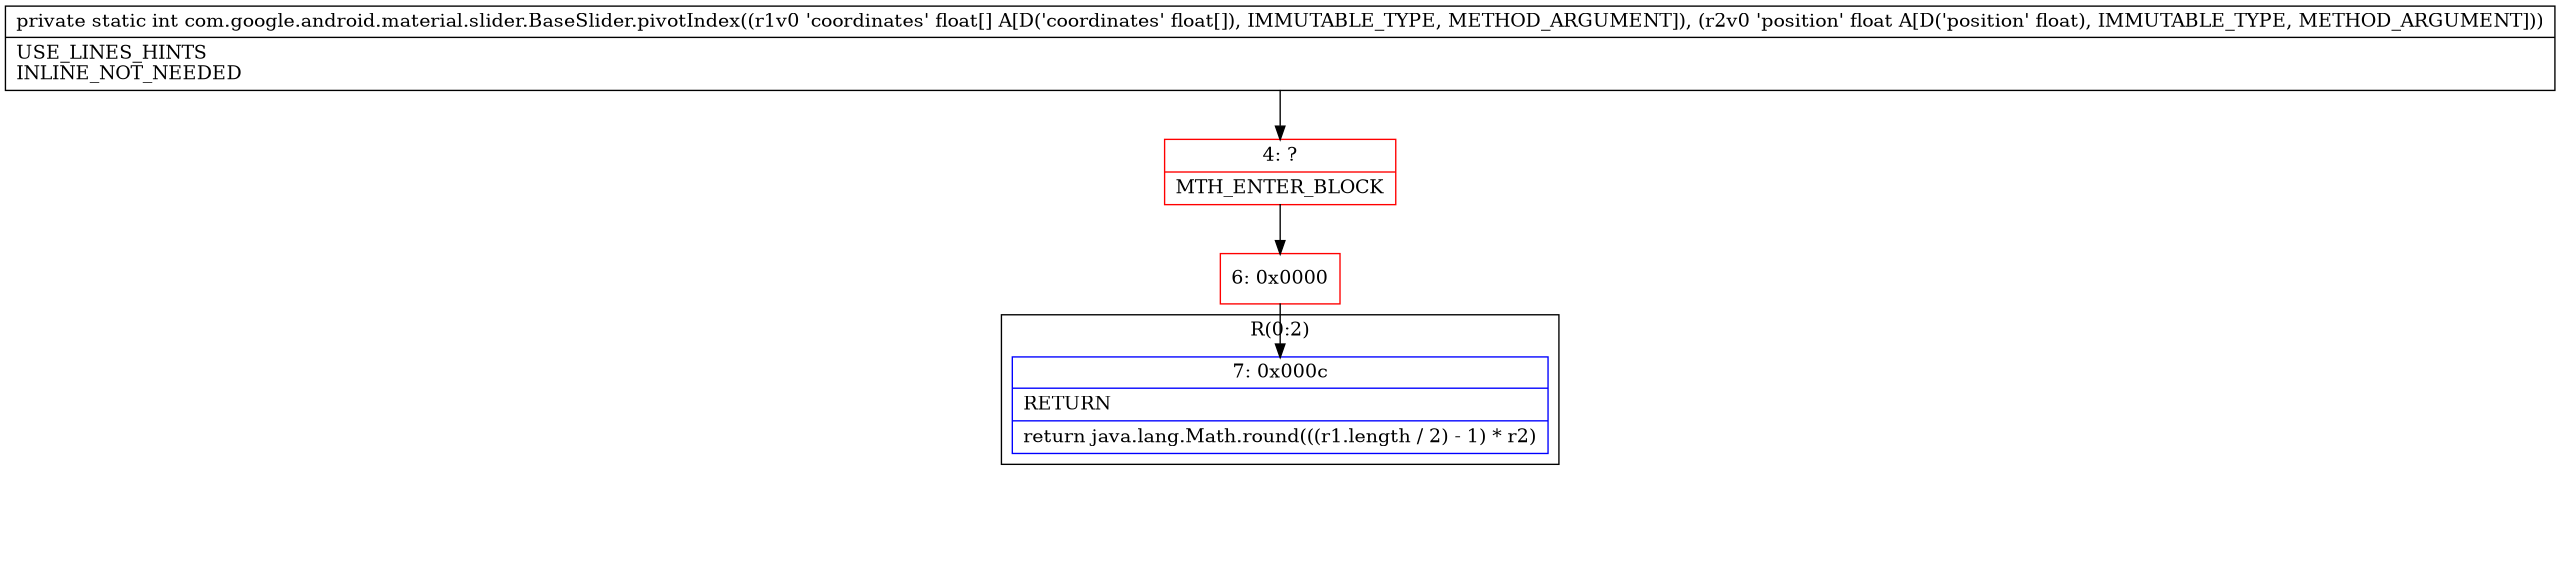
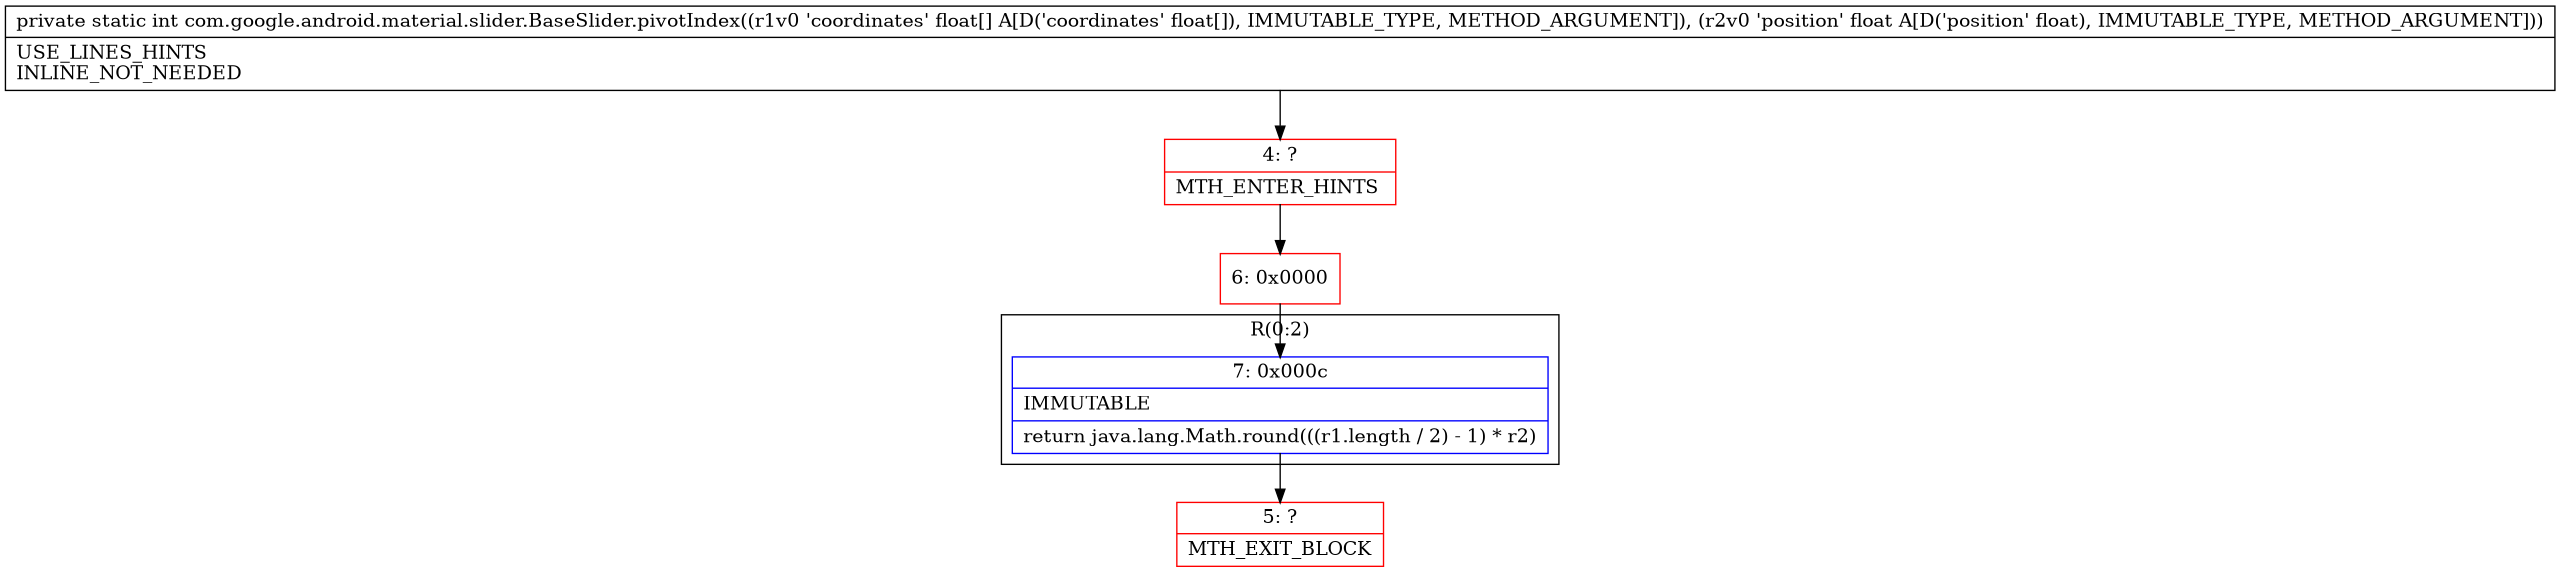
(1280, 188) -> (1277, 188)
(1067, 404) -> (1087, 404)
none -> (1280, 534)
